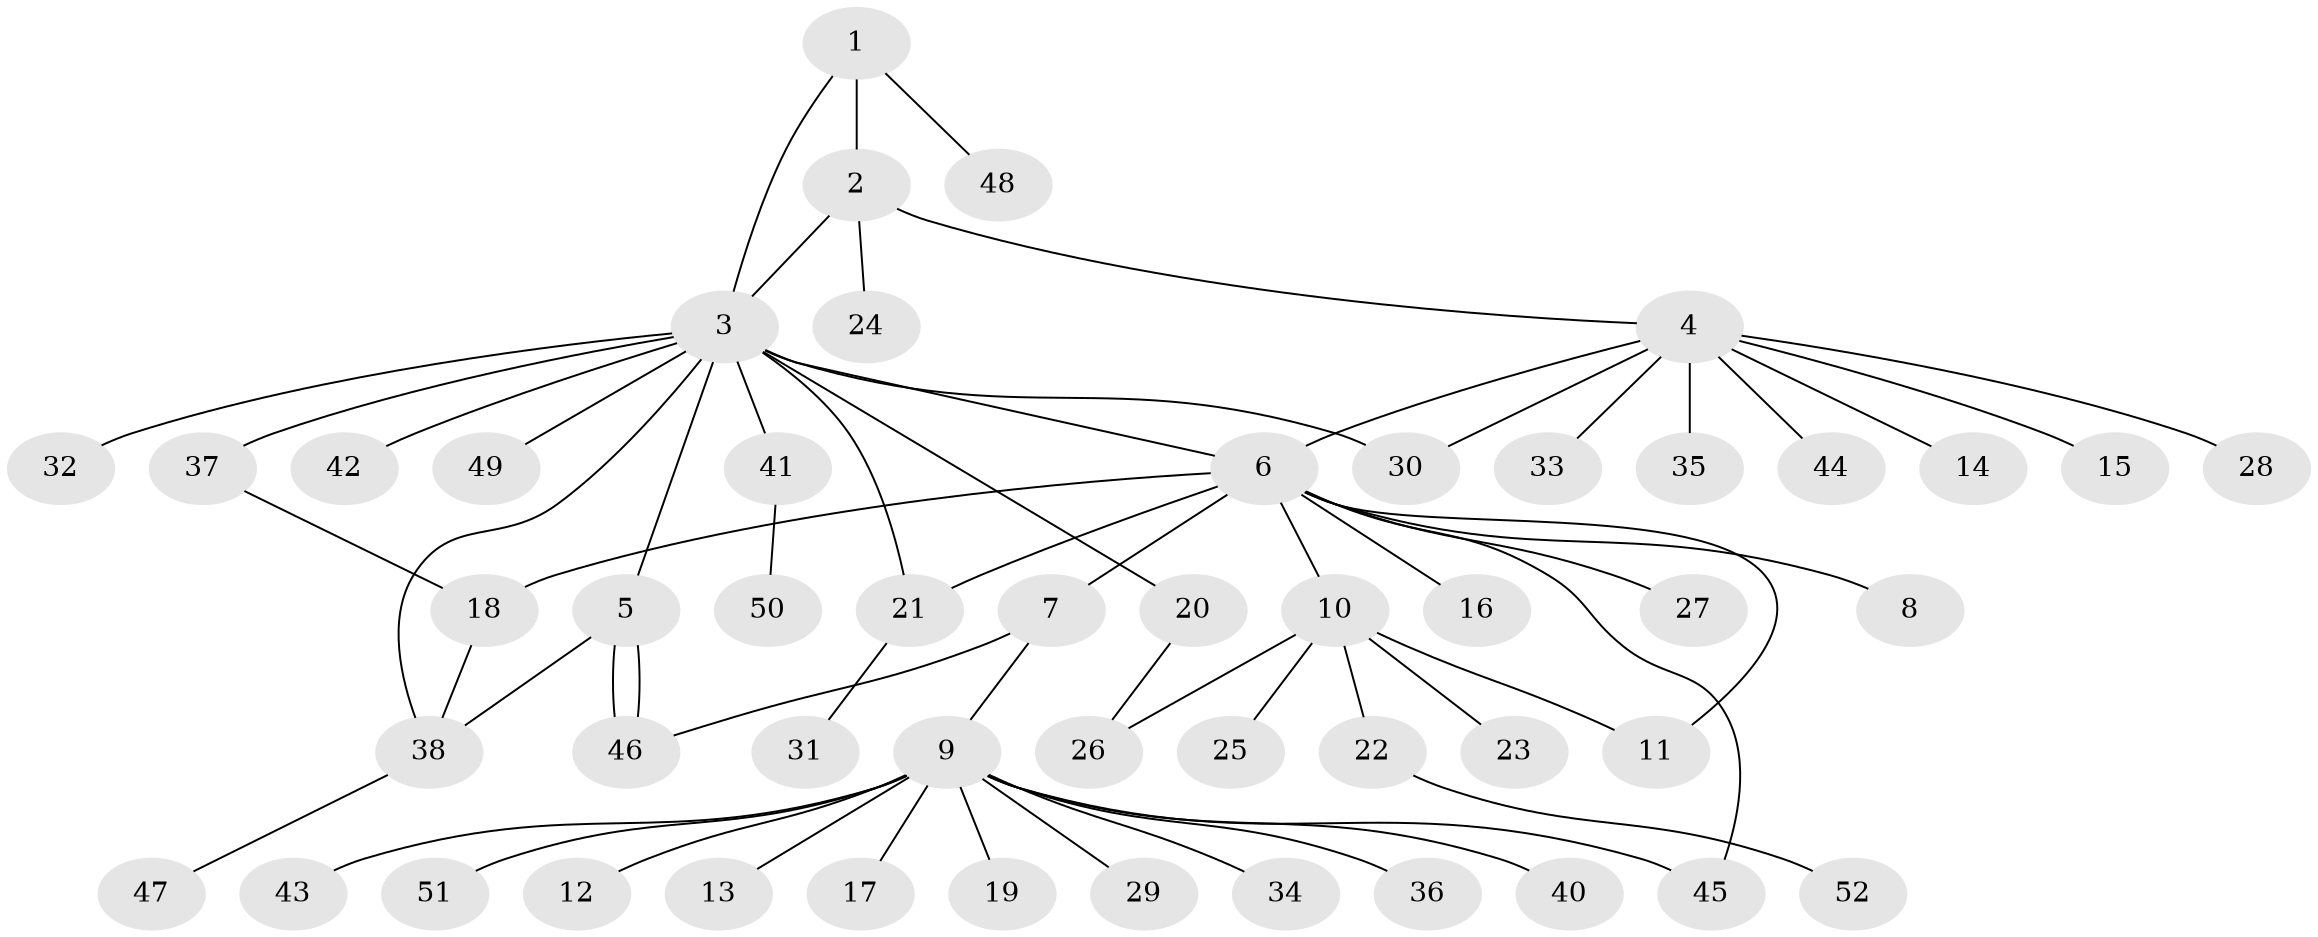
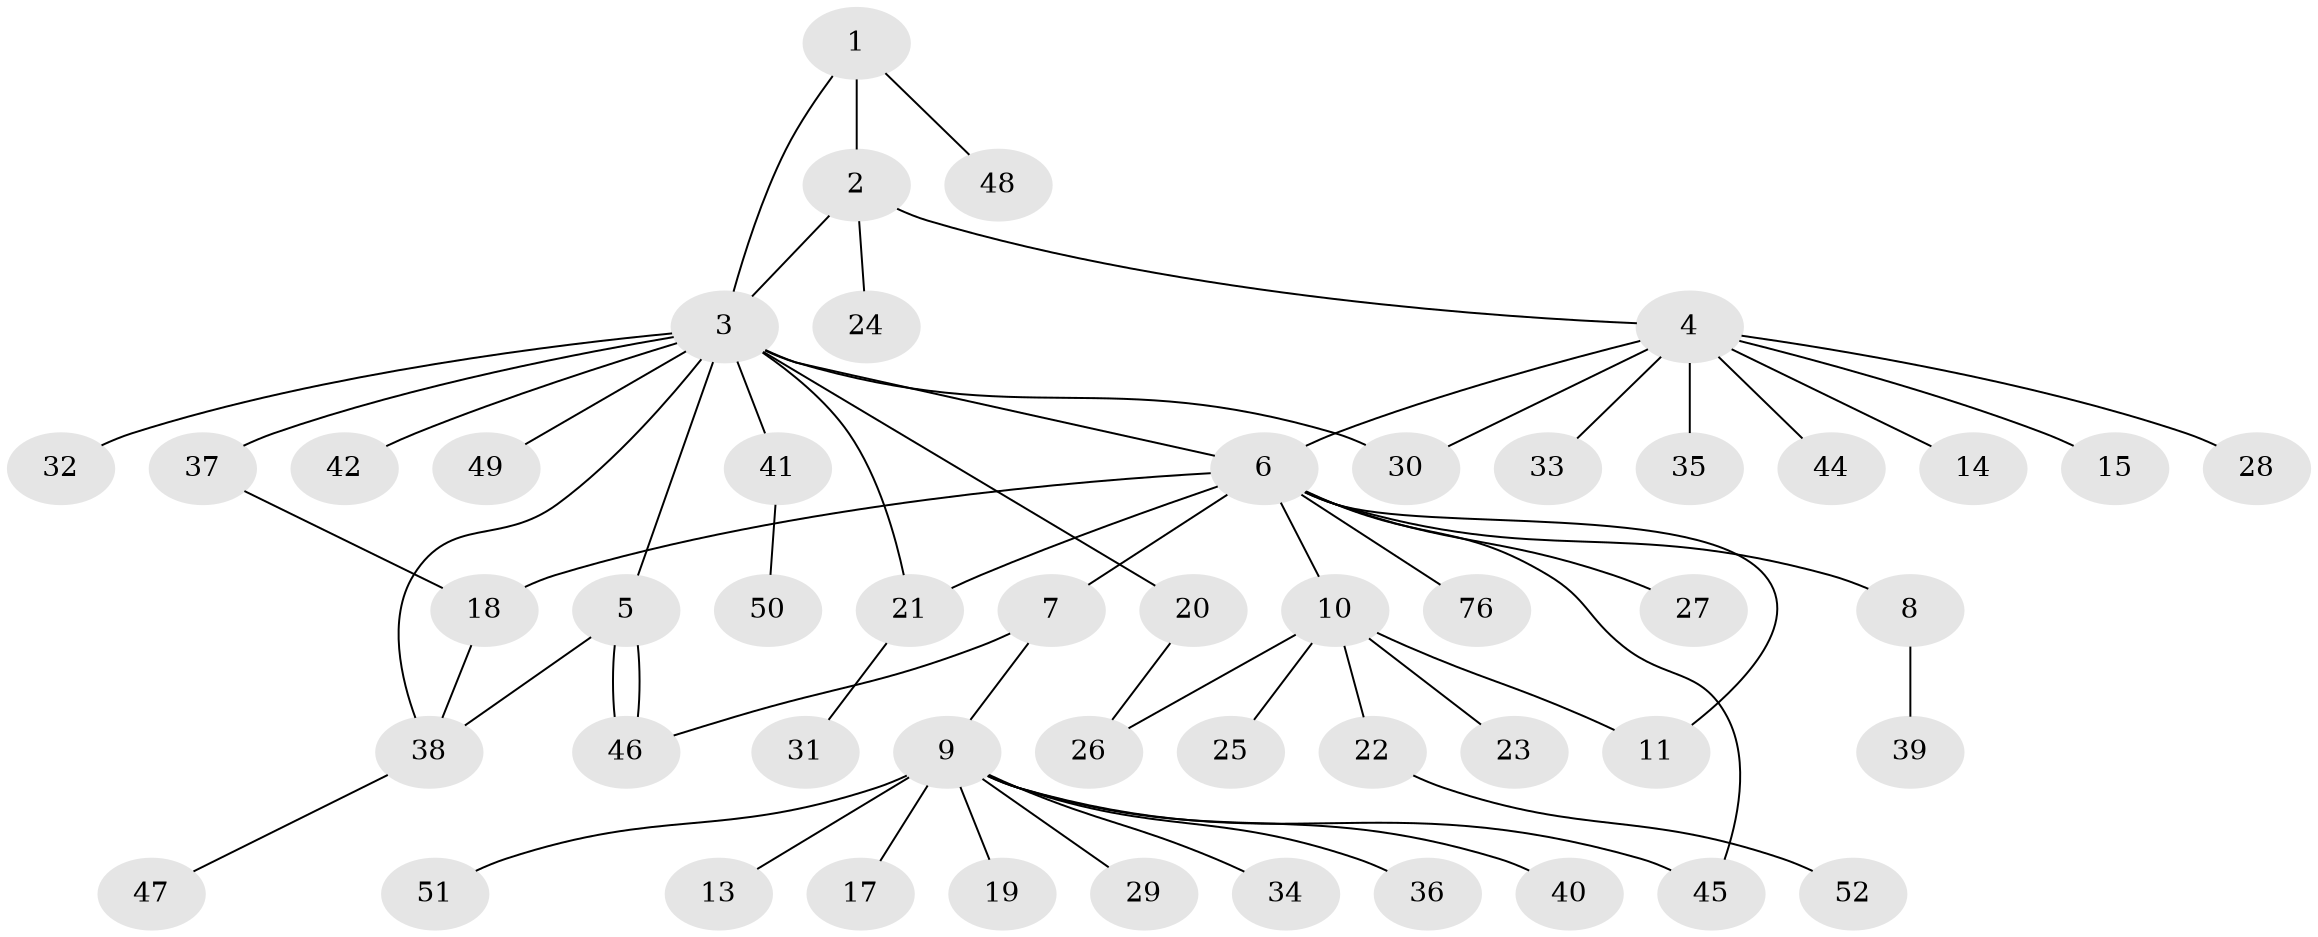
(1477, 611) -> (1477, 611)
none -> (1910, 752)
(293, 894) -> none
(577, 894) -> none
